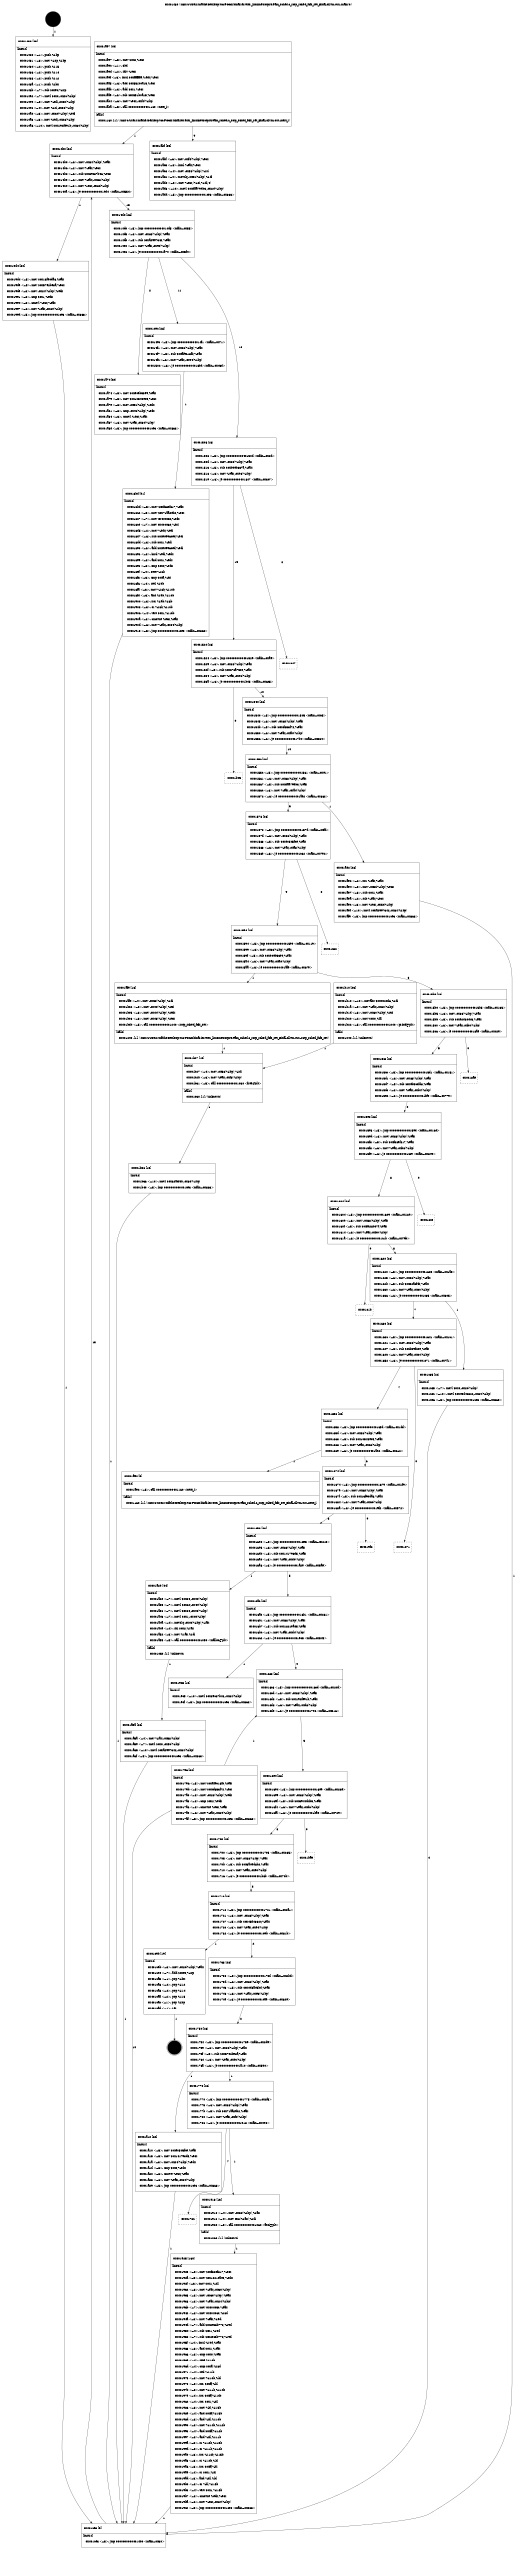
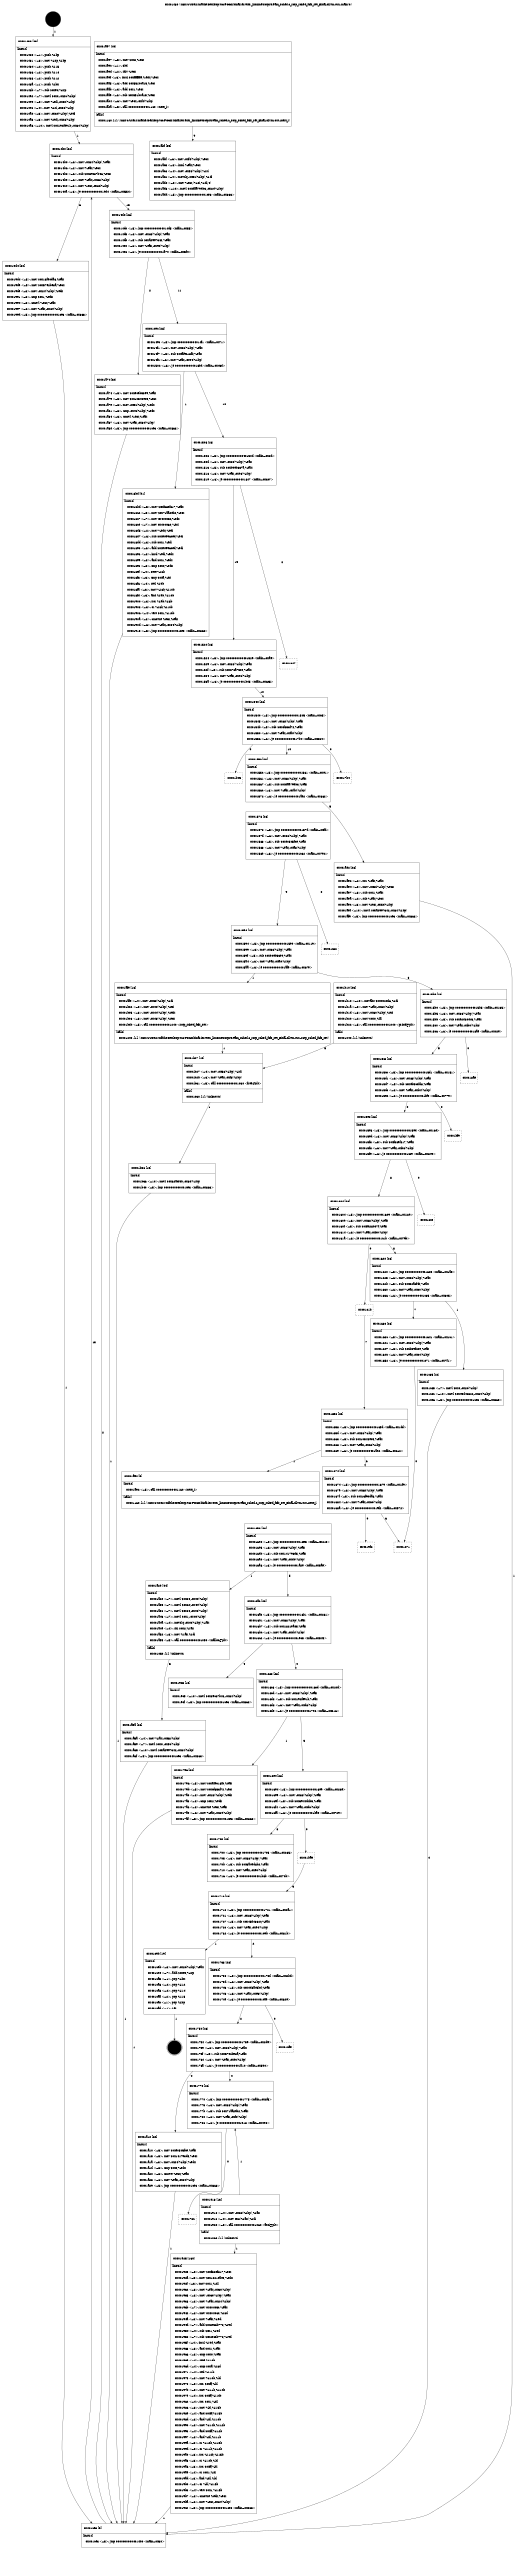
(134, 134) -> (76, 137)
(80, 206) -> (80, 206)
(233, 339) -> (209, 404)
(234, 729) -> (243, 757)
none -> (342, 778)
(288, 806) -> none
(330, 807) -> (330, 807)
(325, 1049) -> (325, 1049)
none -> (453, 1136)
(389, 1387) -> (364, 1361)
none -> (101, 1478)
(328, 1518) -> (390, 1527)
(170, 1664) -> (170, 1664)
(244, 1664) -> (244, 1664)
(238, 1739) -> (272, 1741)
(251, 1886) -> (298, 1878)
(134, 2048) -> (134, 2048)
none -> (285, 2048)
(191, 2076) -> (191, 2076)
(231, 2076) -> (231, 2076)
(230, 2161) -> (238, 2163)
(227, 2162) -> (227, 2162)
